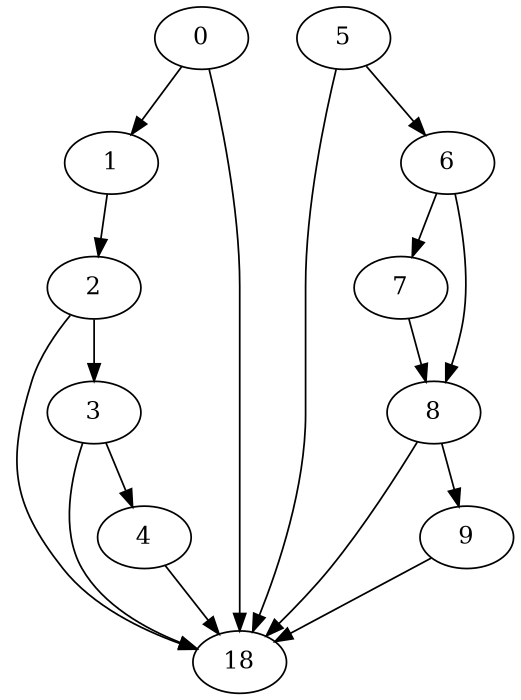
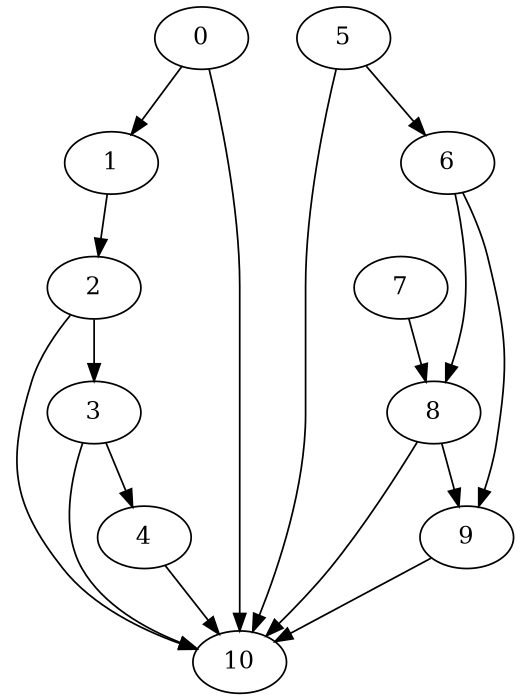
(428, 217) -> (503, 339)
(240, 662) -> (240, 662)
